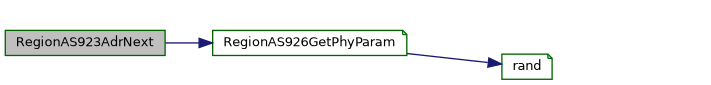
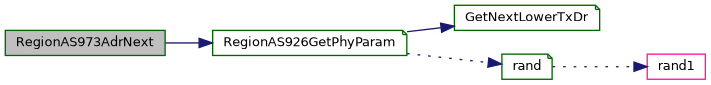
none -> (527, 18)
(85, 43) -> (85, 43)
(447, 58) -> (447, 58)
none -> (676, 67)
